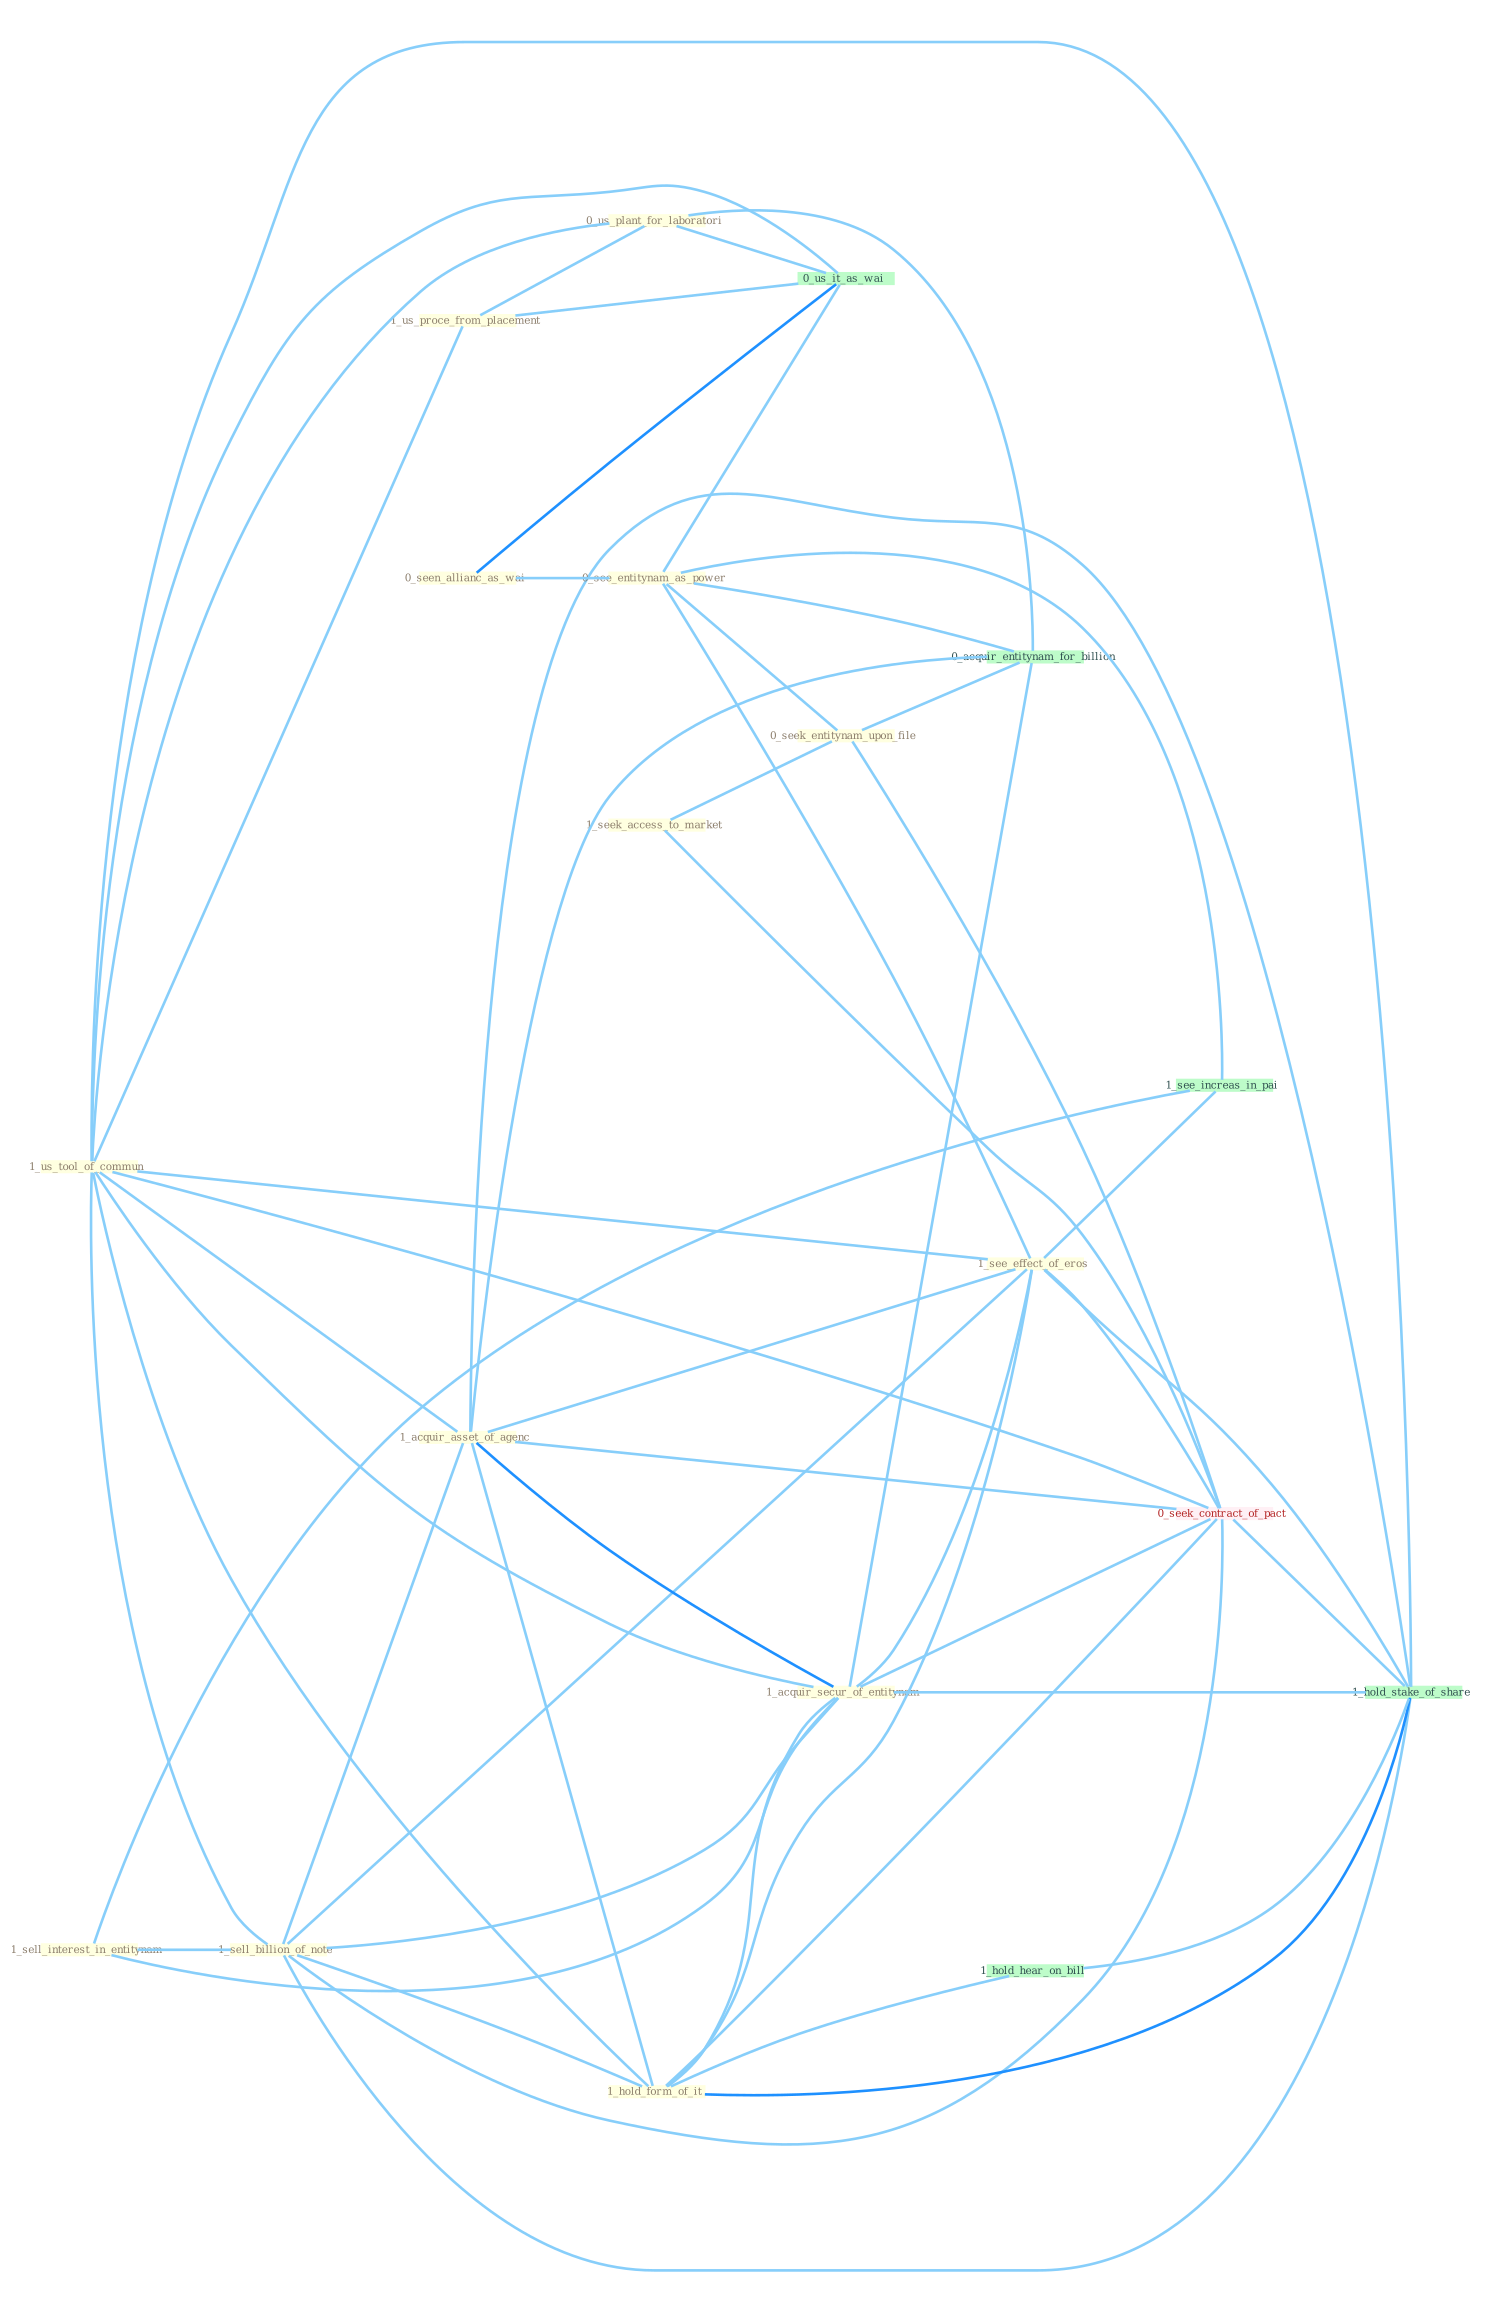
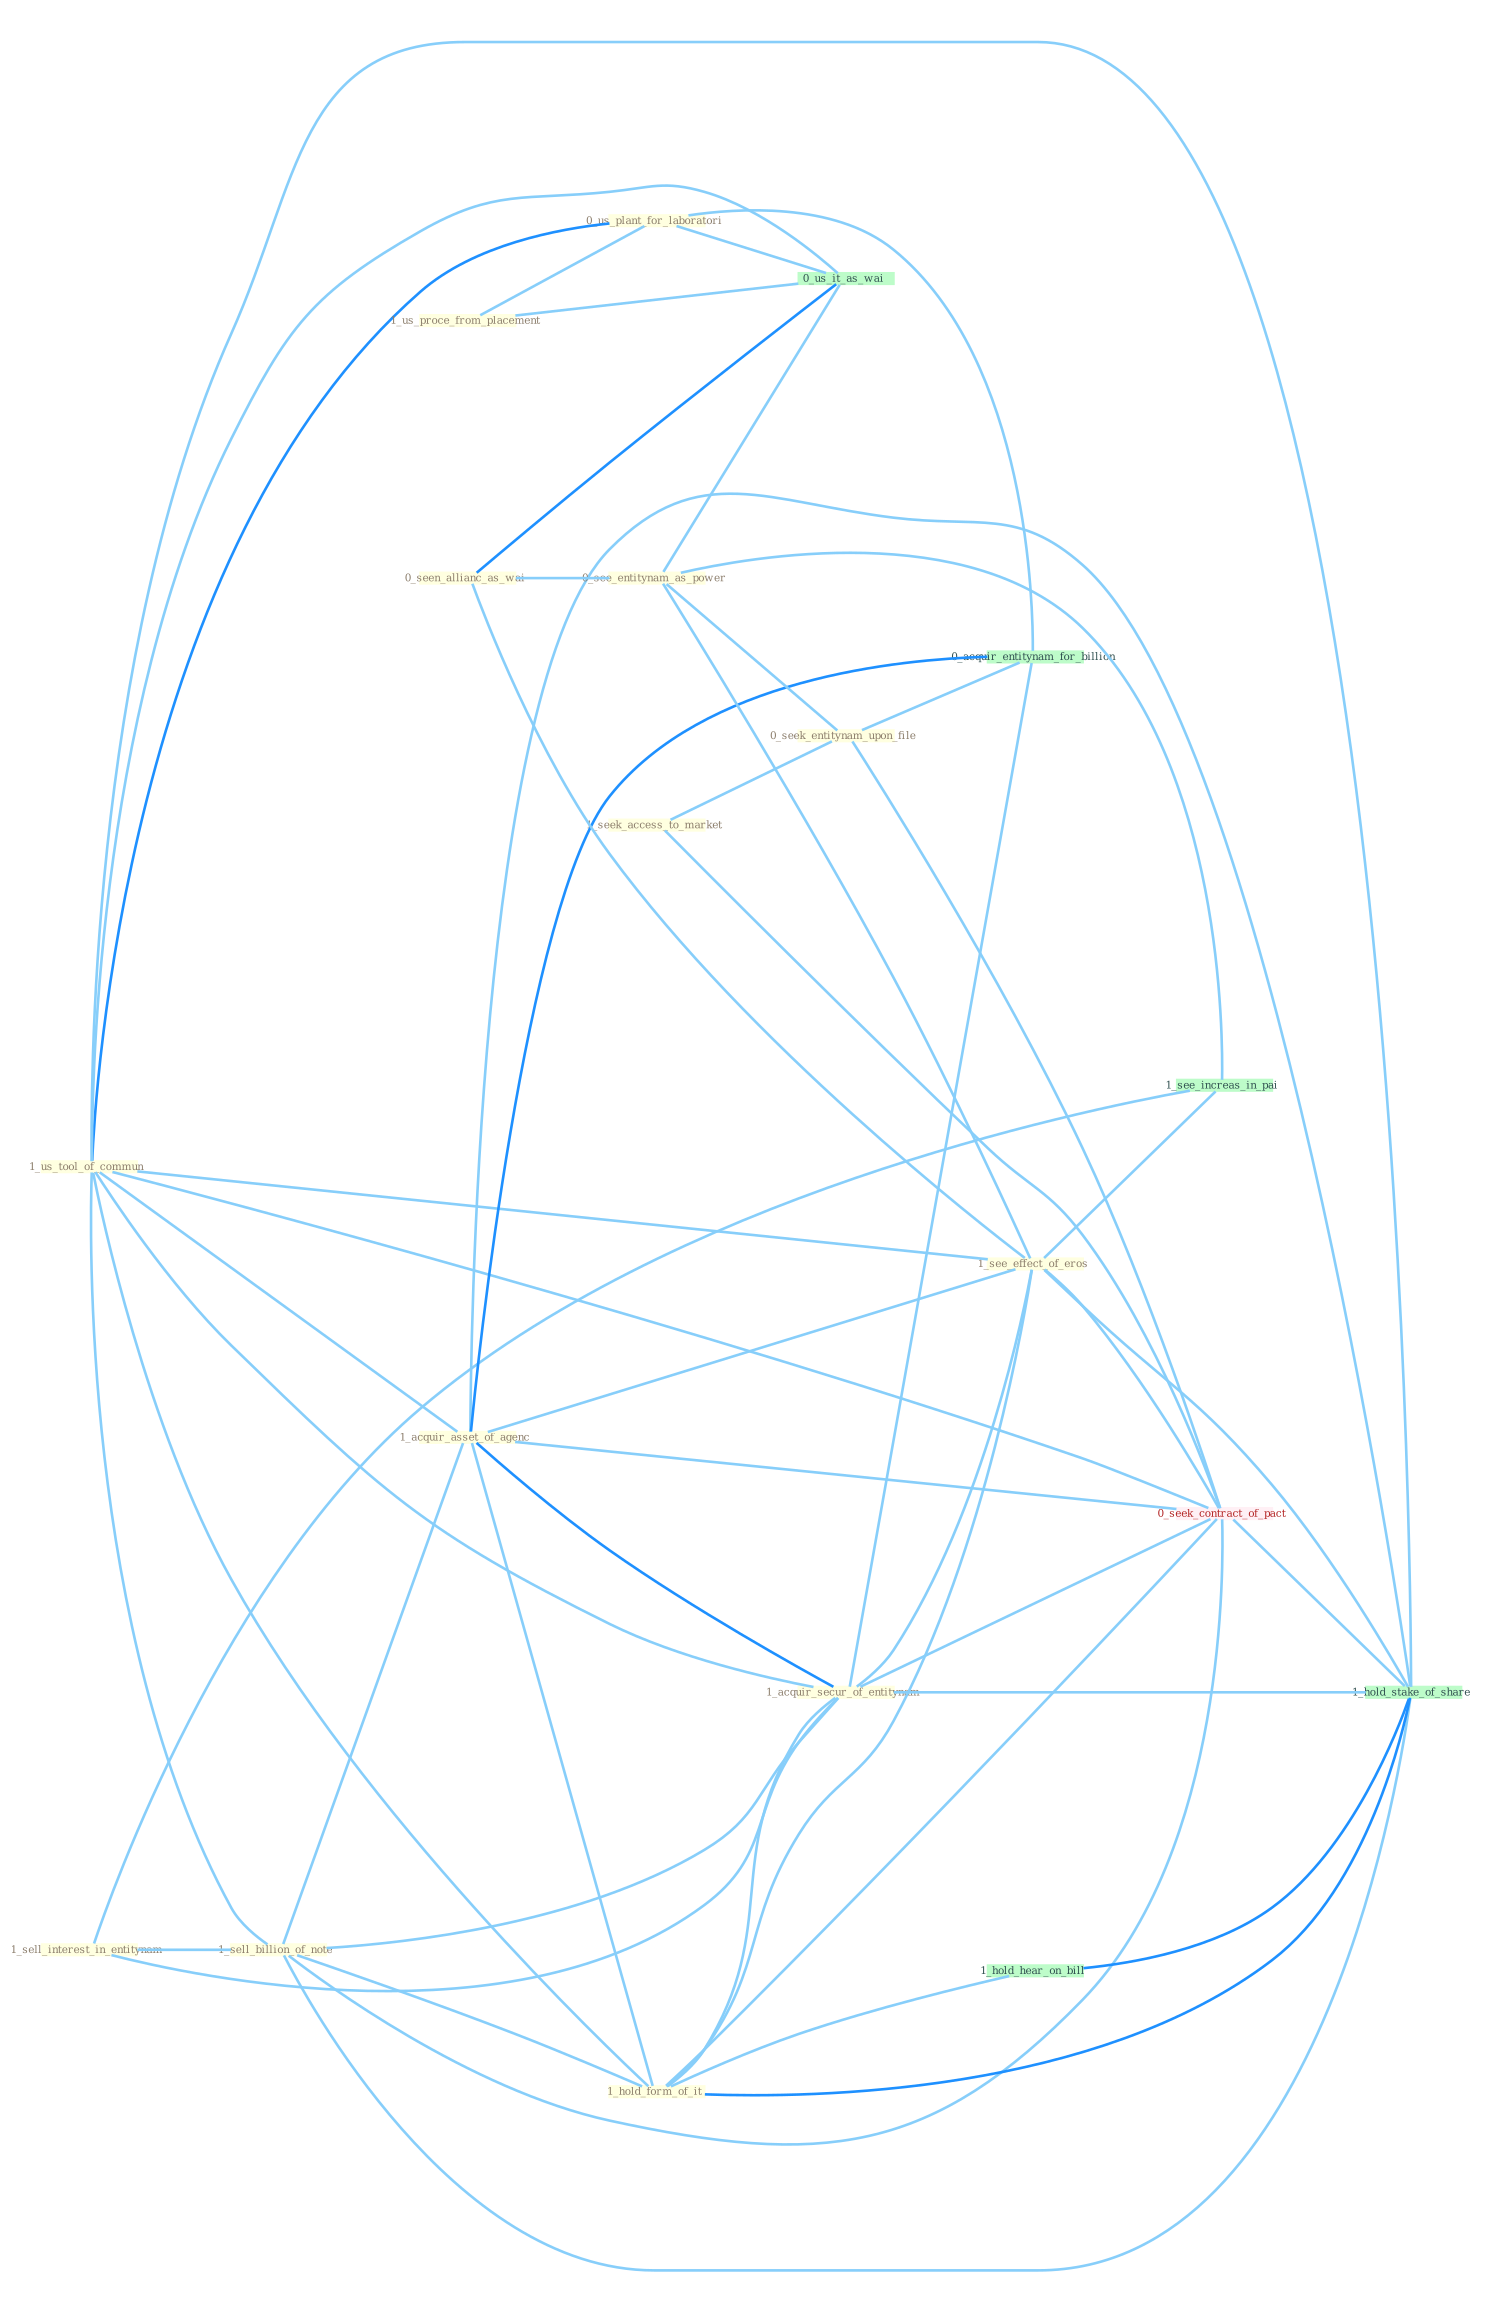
(215, 600) -> (215, 600)
(855, 612) -> none
(278, 744) -> none
(562, 906) -> (562, 906)
(657, 1607) -> (698, 960)
(1292, 1890) -> (1292, 1890)
